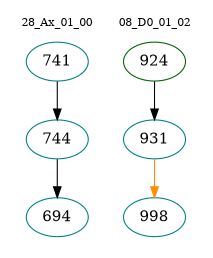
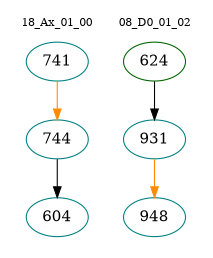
(57, 23) -> (57, 23)
(155, 62) -> (155, 62)
(57, 95) -> (57, 95)
(57, 217) -> (57, 217)
(155, 217) -> (155, 217)
